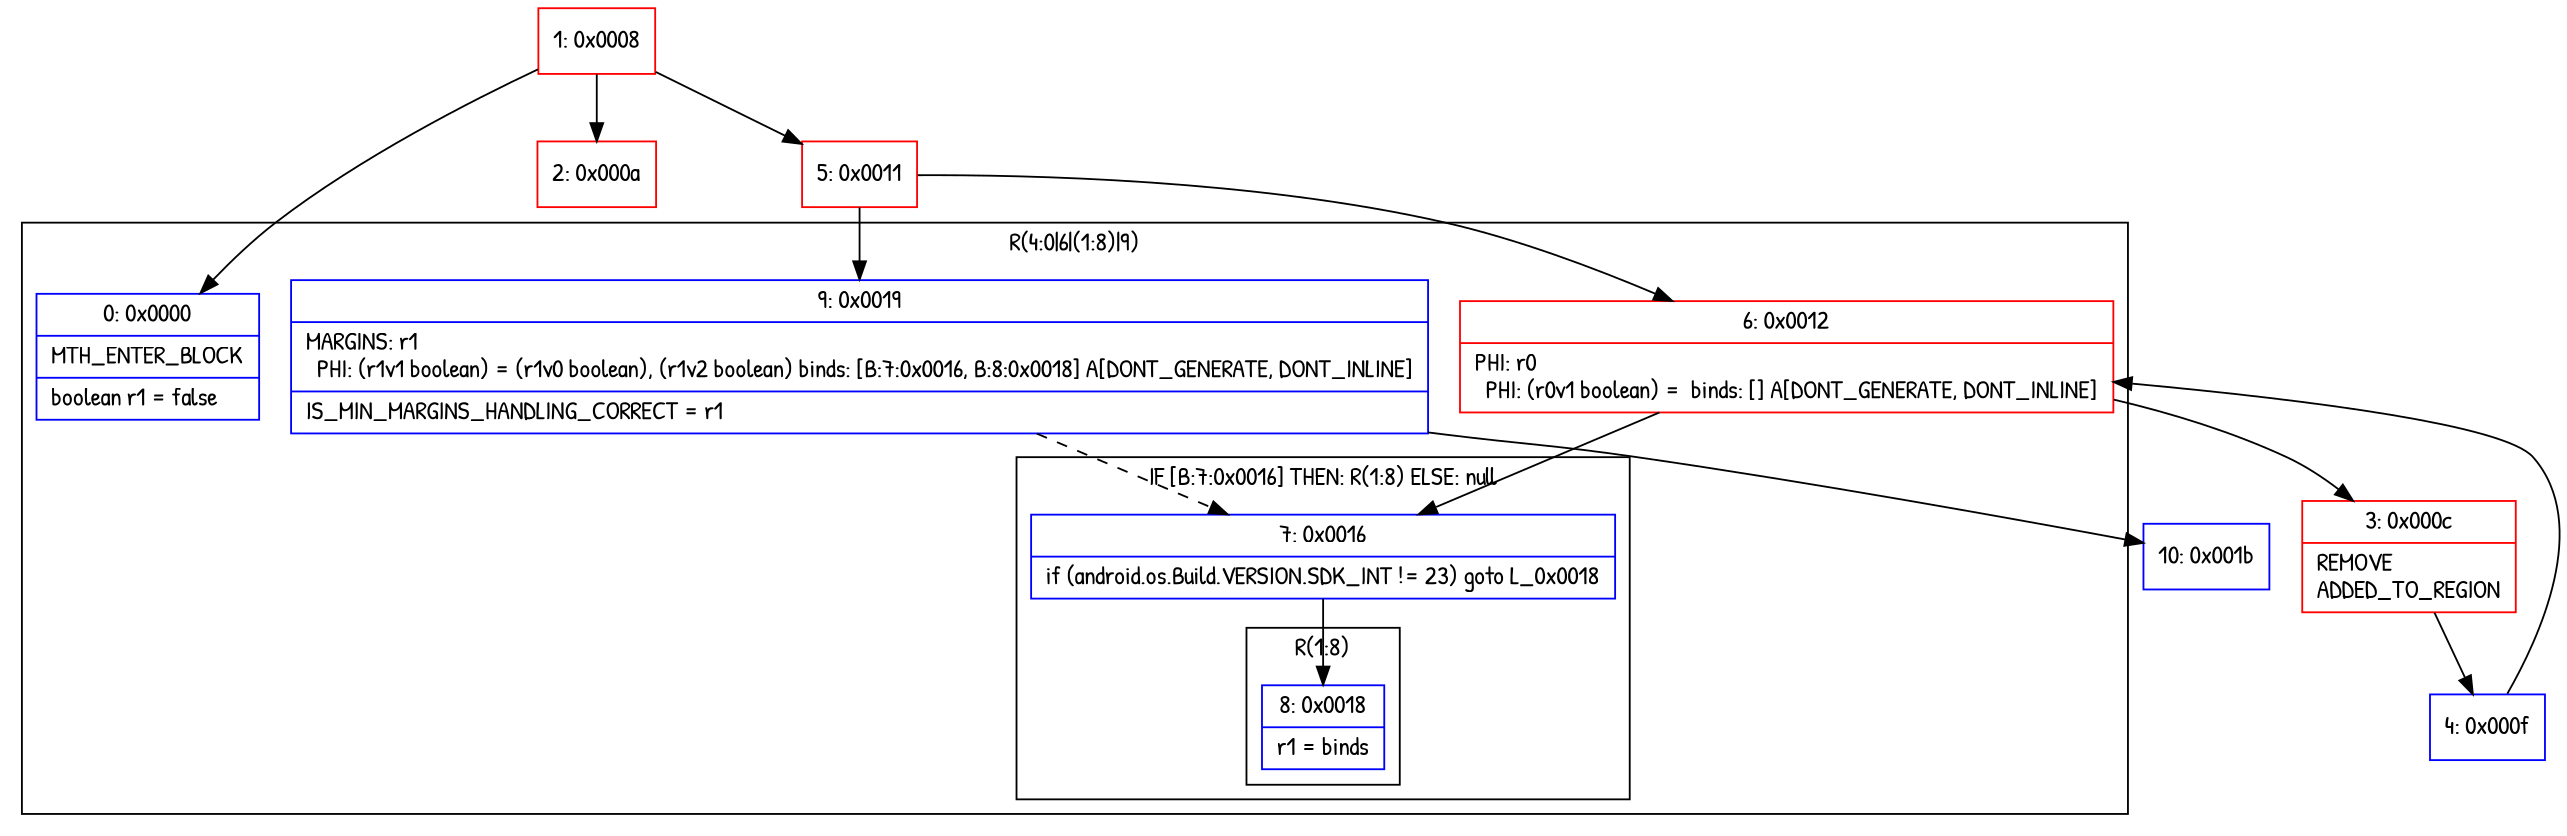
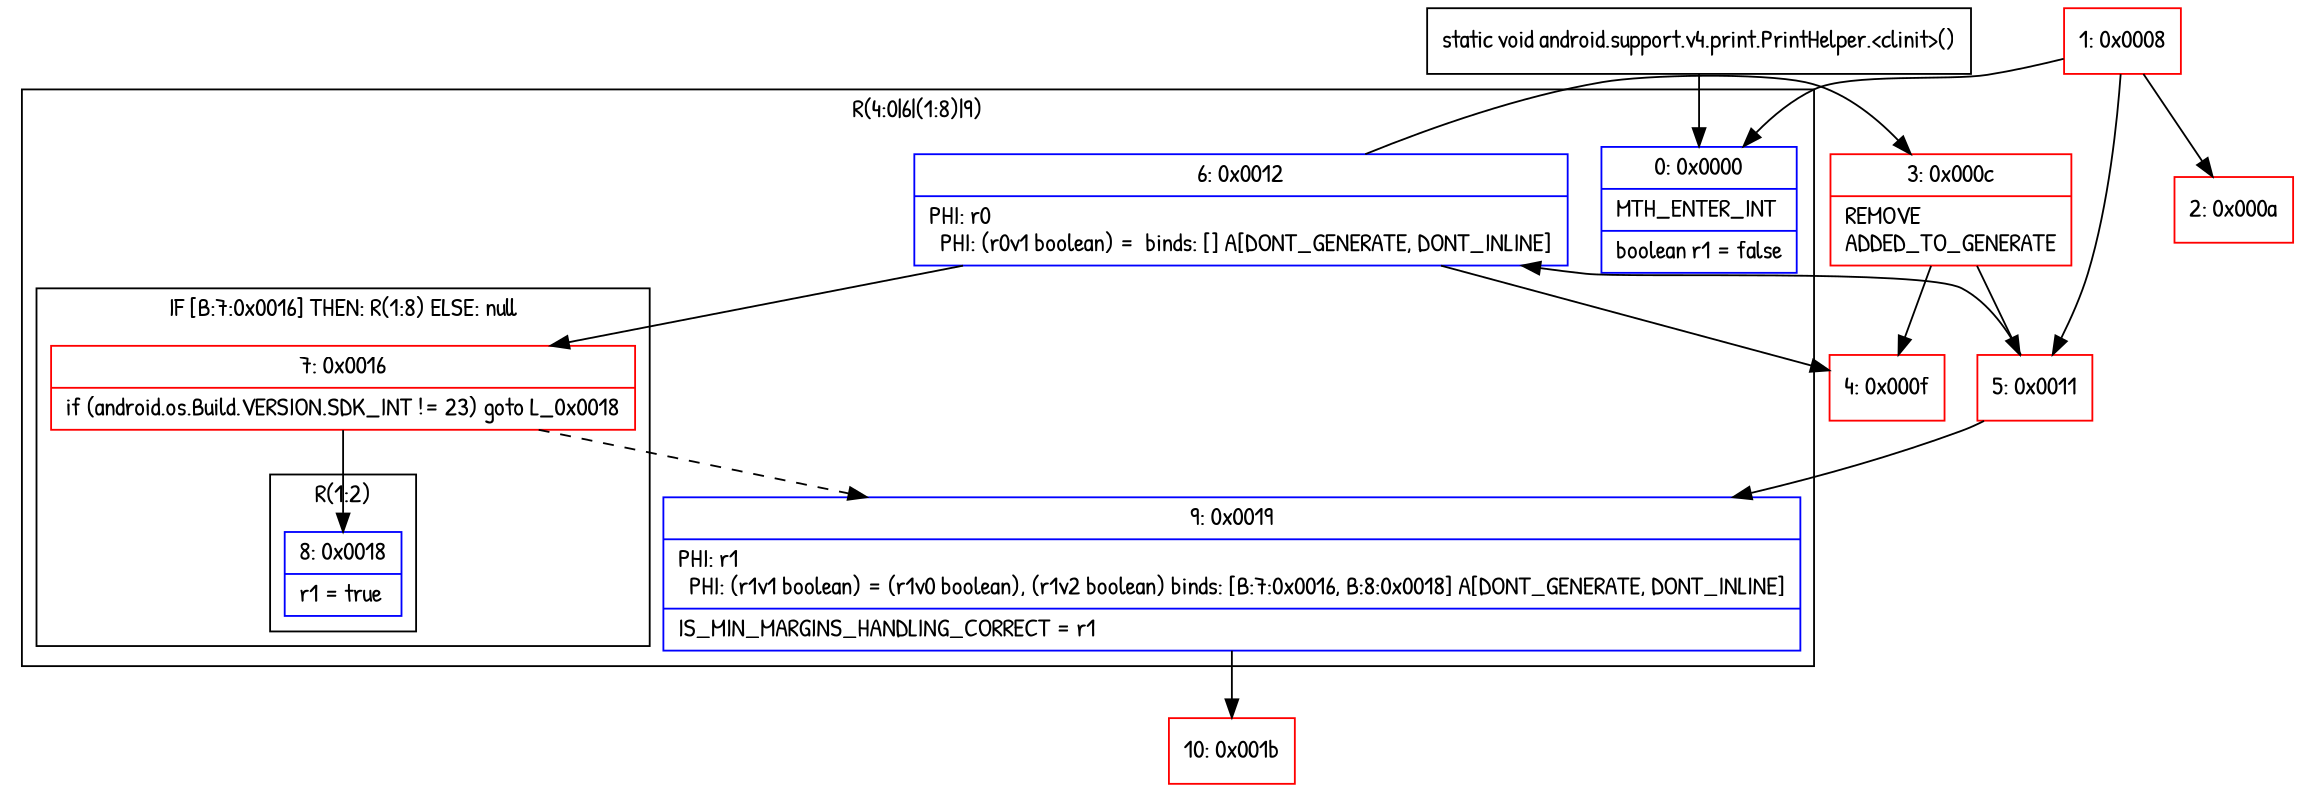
none -> (1699, 41)
none -> (1992, 296)
(365, 342) -> (712, 559)
(148, 356) -> (1696, 209)
(1787, 357) -> (1241, 210)
(2460, 429) -> (1626, 316)
(1124, 470) -> (693, 462)
(1323, 557) -> (343, 388)
(2206, 557) -> (1232, 751)
(2409, 590) -> (1951, 244)
(1323, 649) -> (343, 495)
(2487, 727) -> (1887, 388)
(1323, 747) -> (341, 594)
